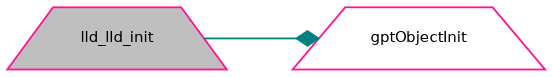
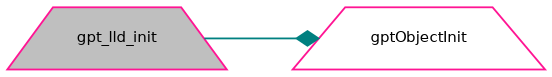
(117, 38) -> (117, 38)
